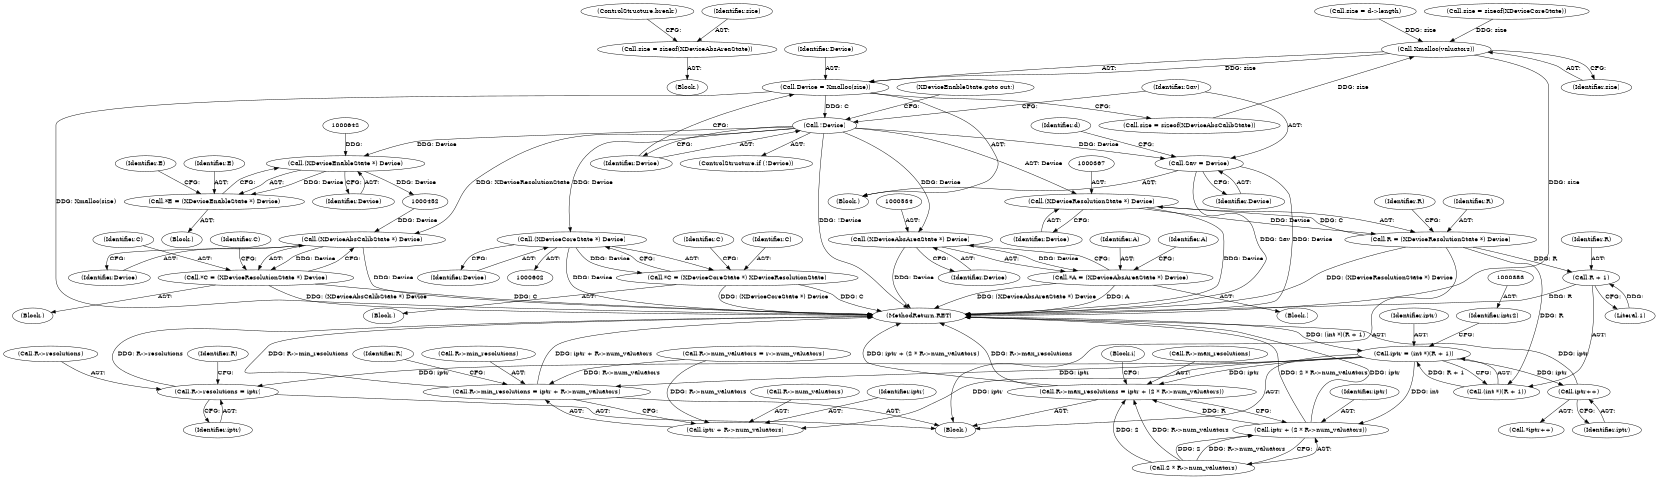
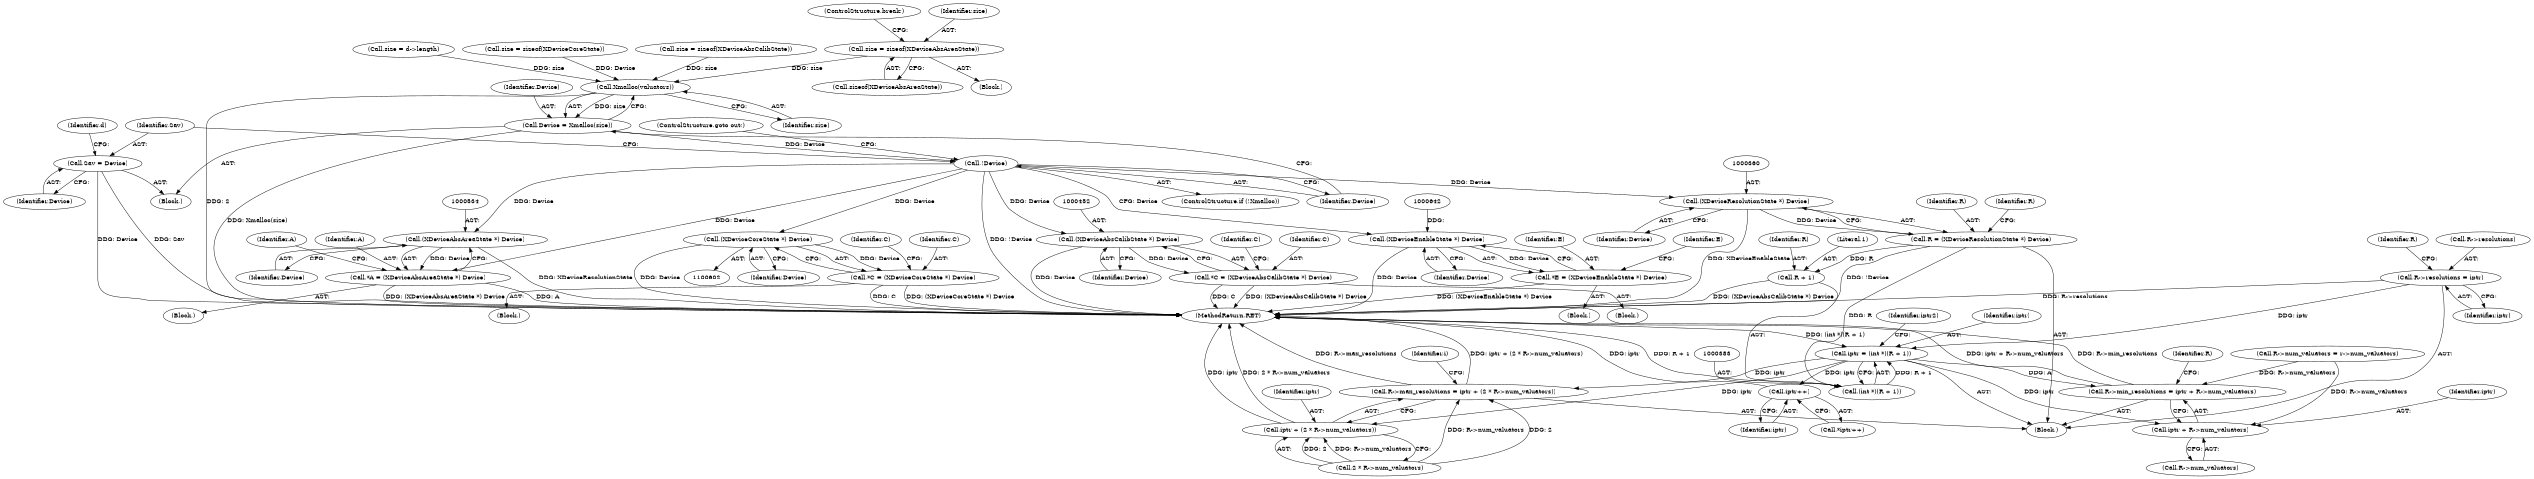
(1492, 30) -> (616, 68)
none -> (773, 69)
none -> (888, 88)
(966, 88) -> (701, 126)
(1009, 101) -> (623, 112)
(837, 107) -> (805, 145)
(1008, 140) -> (709, 219)
(437, 145) -> (1138, 202)
(746, 164) -> (1231, 202)
(1044, 164) -> (1471, 183)
(1092, 164) -> (1746, 164)
(387, 181) -> (1356, 306)
(523, 183) -> (1030, 202)
(1564, 183) -> (218, 202)
(418, 221) -> (1101, 221)
(1332, 221) -> (1855, 221)
(1244, 259) -> (1749, 259)
(256, 278) -> (1263, 278)
(530, 278) -> (707, 278)
(737, 278) -> (913, 278)
(914, 278) -> (586, 278)
(1390, 278) -> (1868, 278)
(1503, 295) -> (1769, 383)
(1561, 297) -> (1774, 297)
(1636, 297) -> (1832, 259)
none -> (1408, 298)
(1603, 298) -> none
none -> (1566, 333)
(479, 354) -> none
(1123, 354) -> (1430, 354)
(1210, 354) -> none
(812, 364) -> (2164, 326)
(1074, 373) -> (2040, 373)
(1425, 392) -> (1737, 392)
(1214, 411) -> (1373, 411)
none -> (1814, 414)
none -> (2187, 447)
